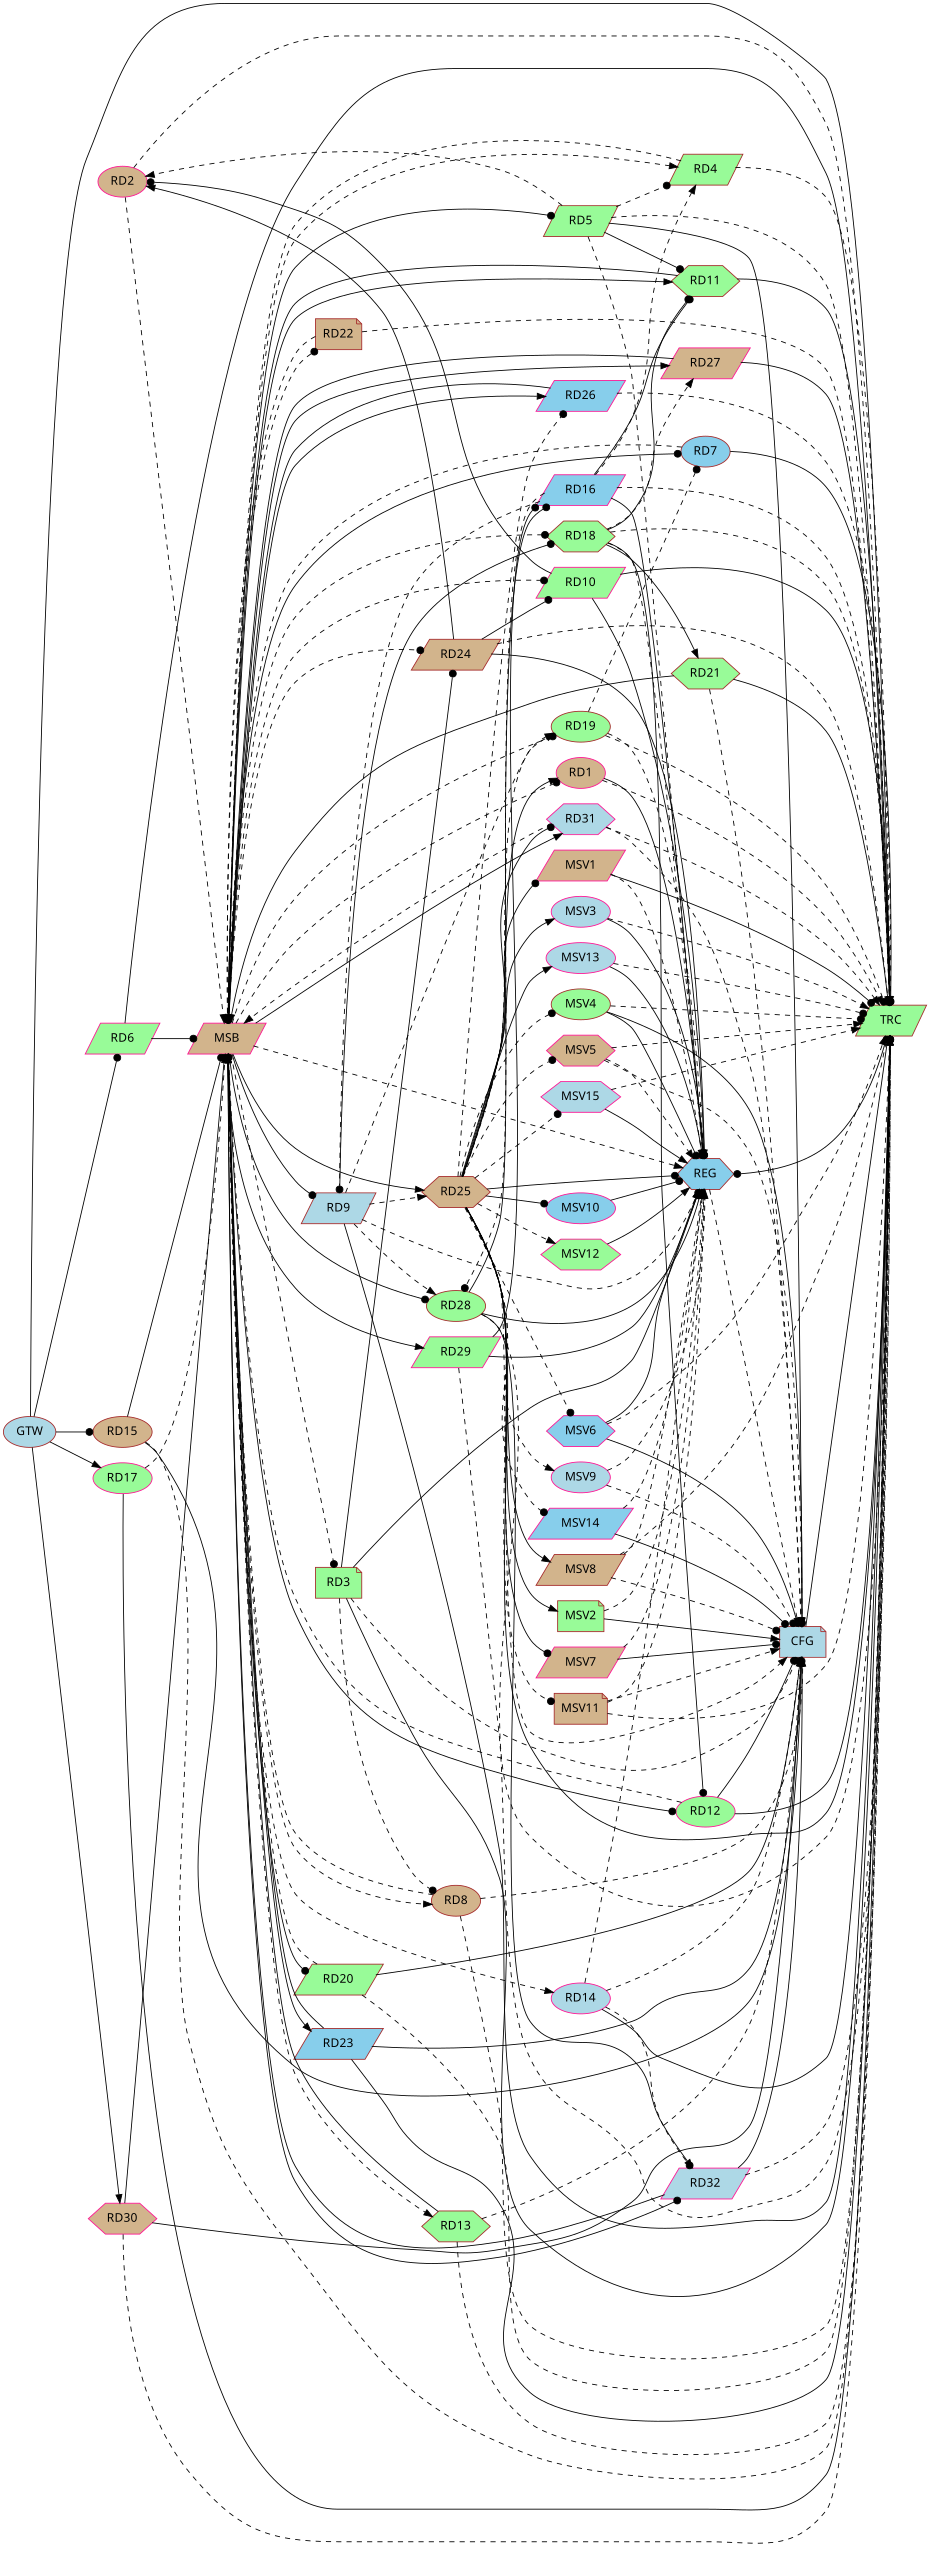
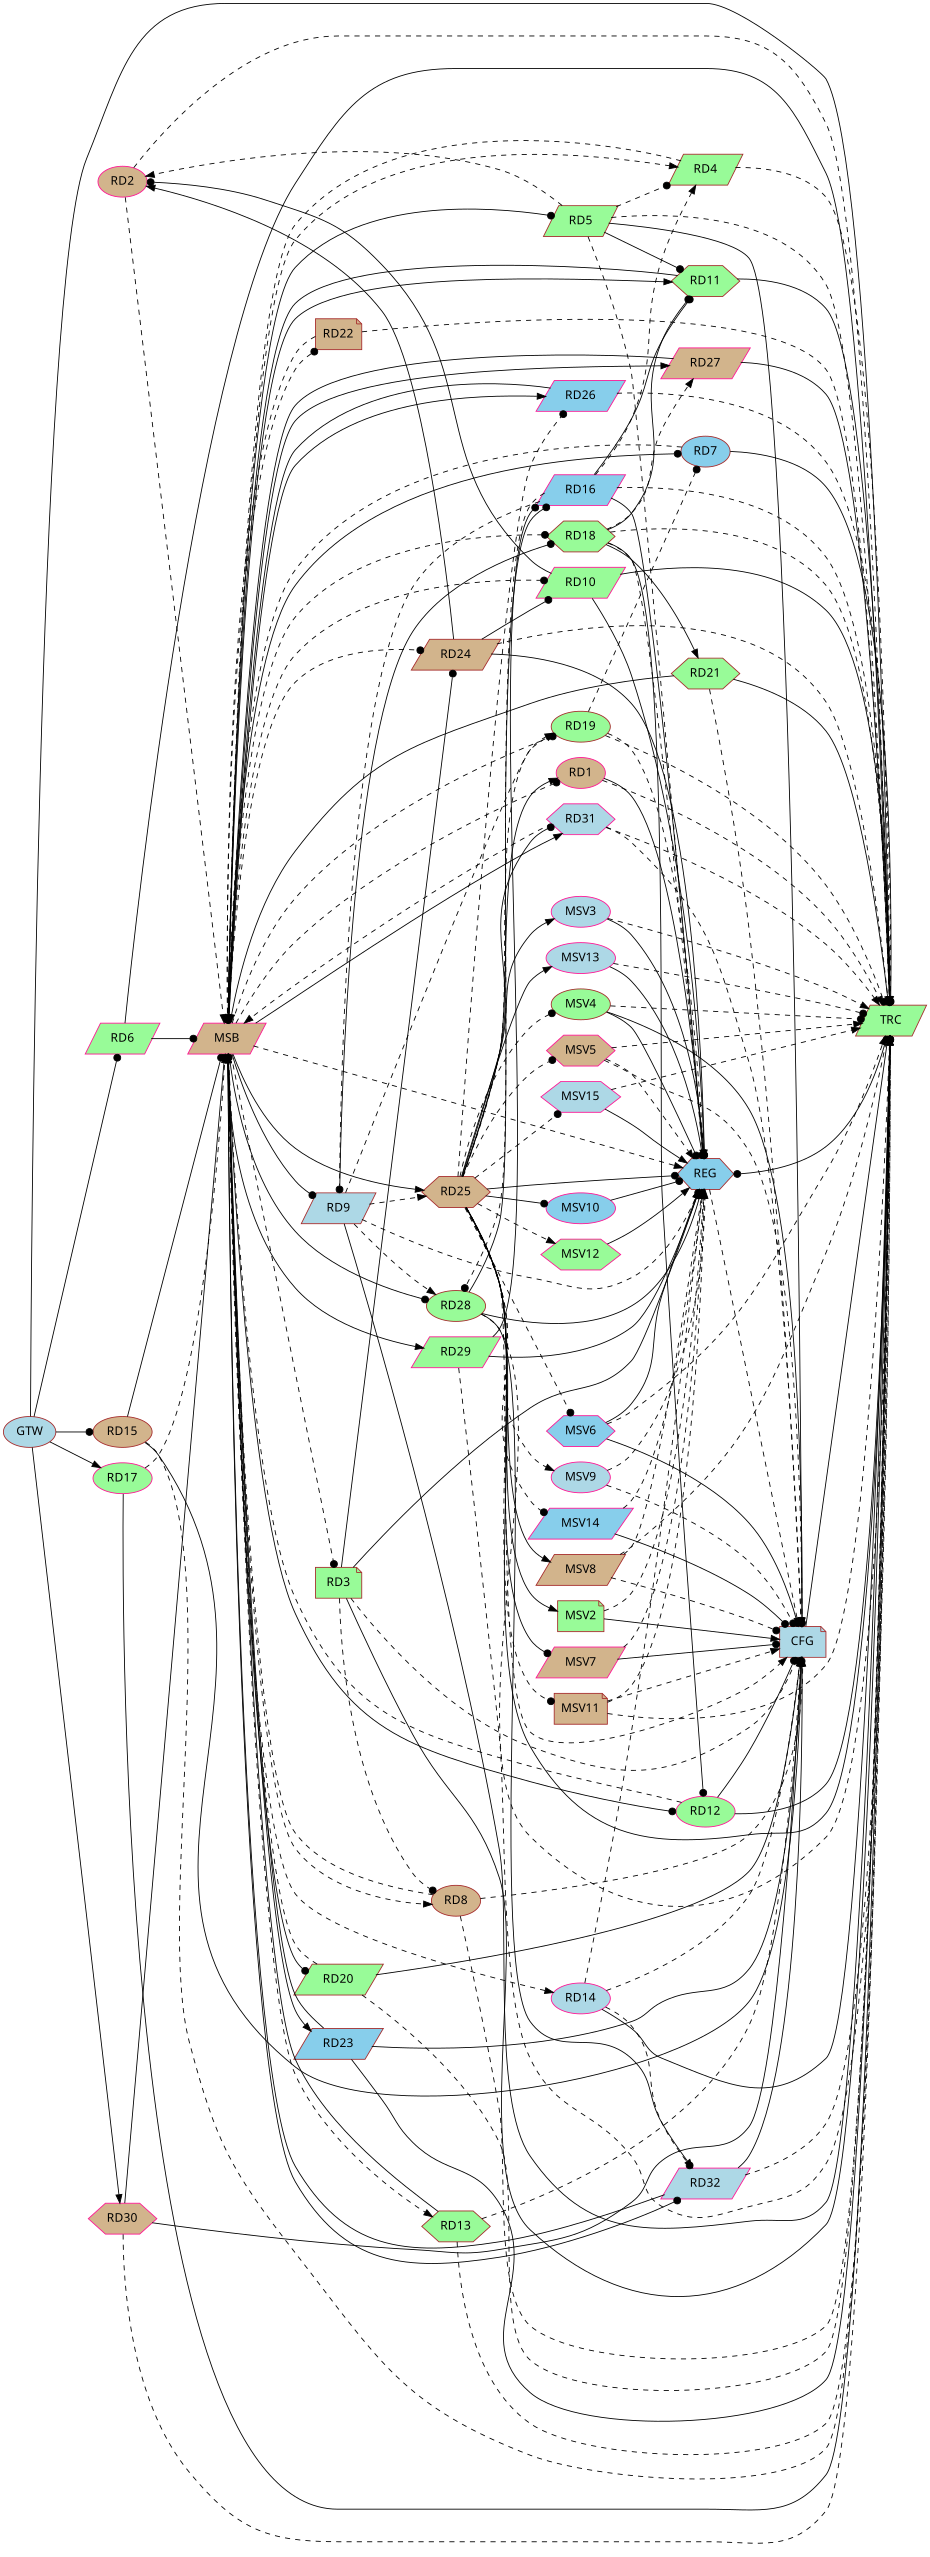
(581, 866) -> none
